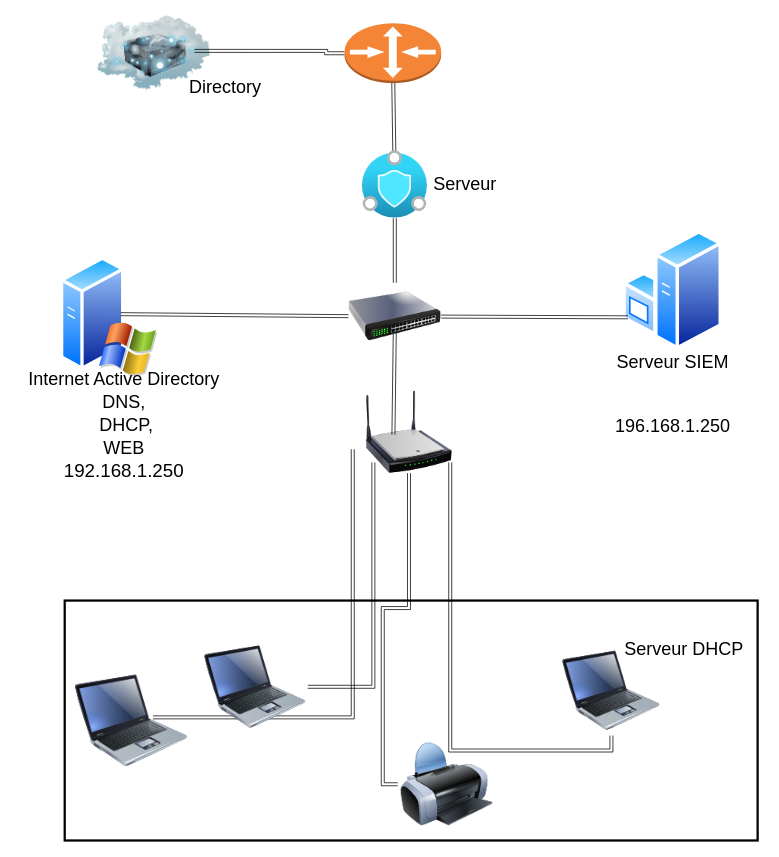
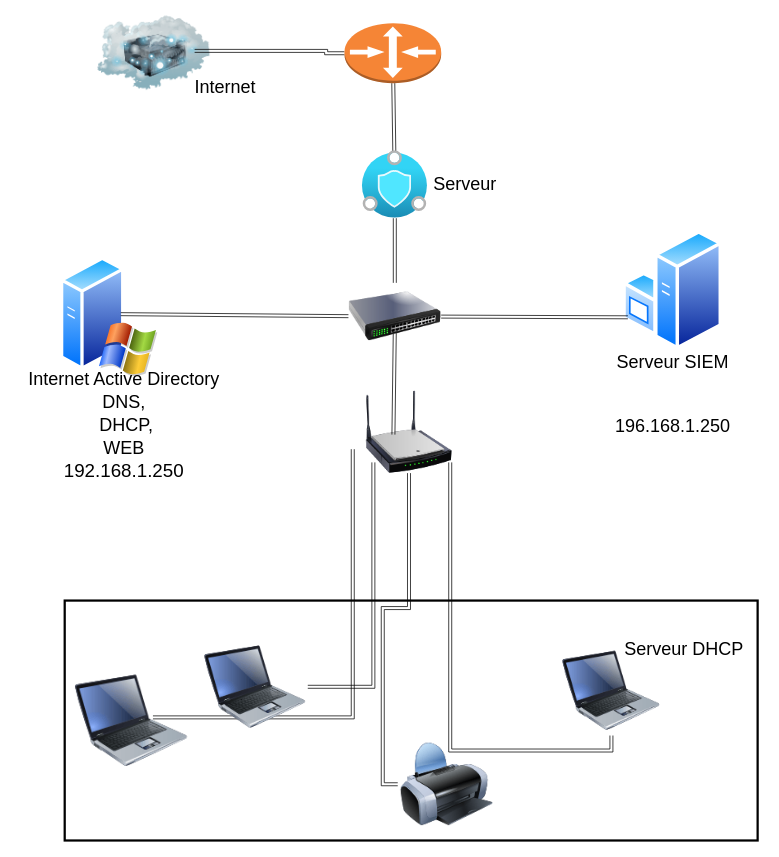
(225, 87) -> (225, 87)
